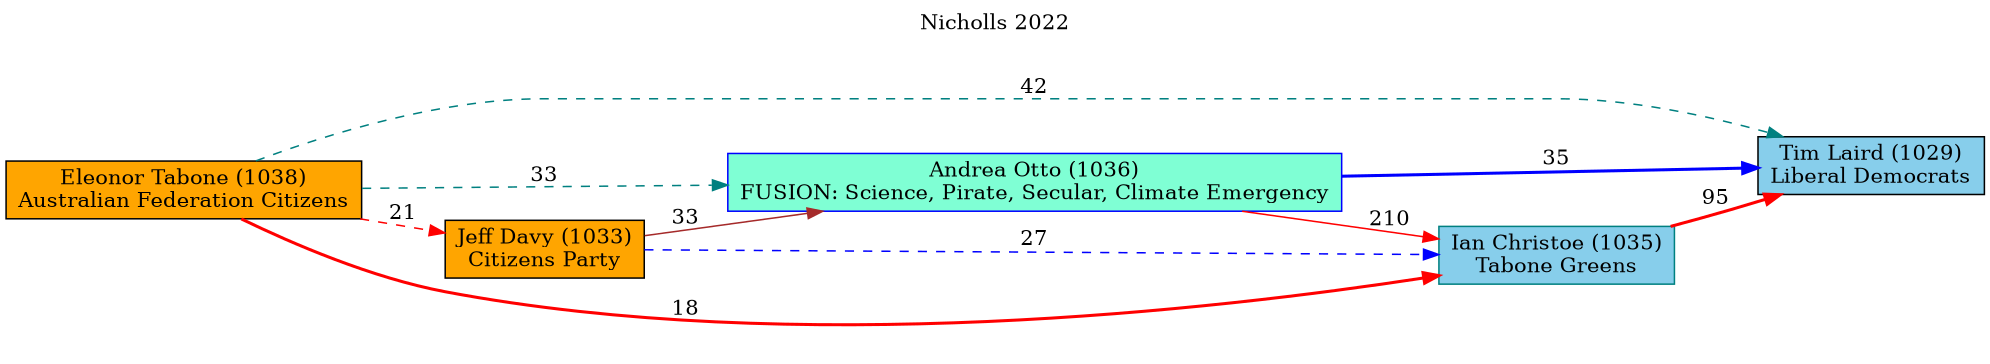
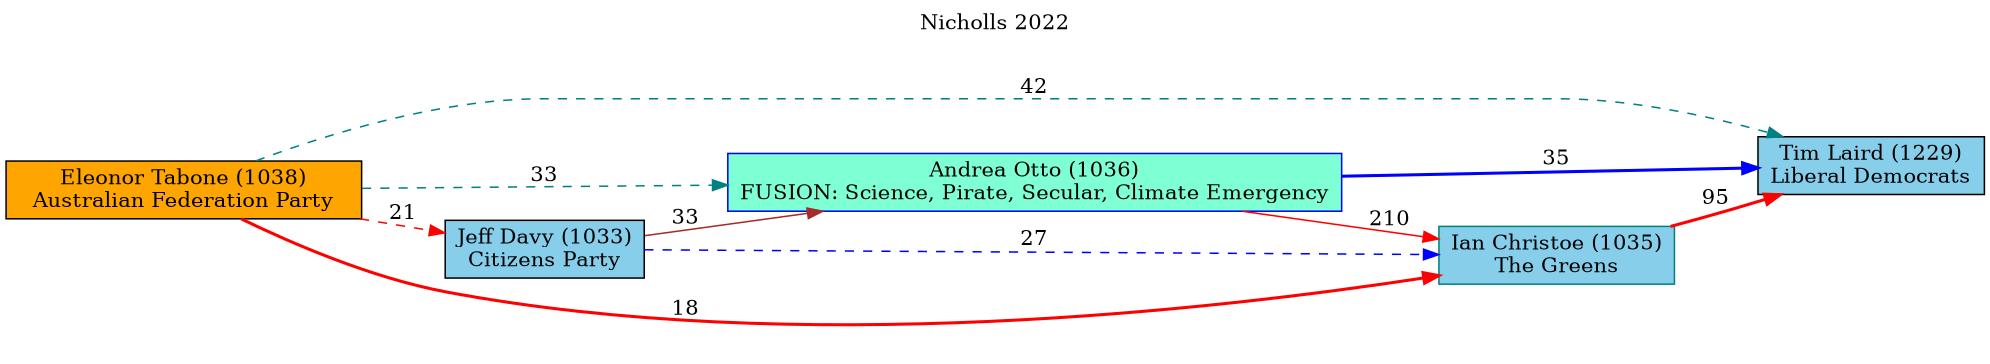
(1871, 166) -> (1871, 166)
(184, 190) -> (184, 190)
(545, 249) -> (545, 249)
(1557, 255) -> (1557, 255)
